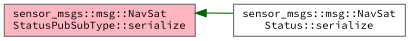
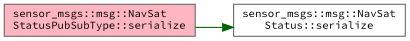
(220, 13) -> (209, 27)
